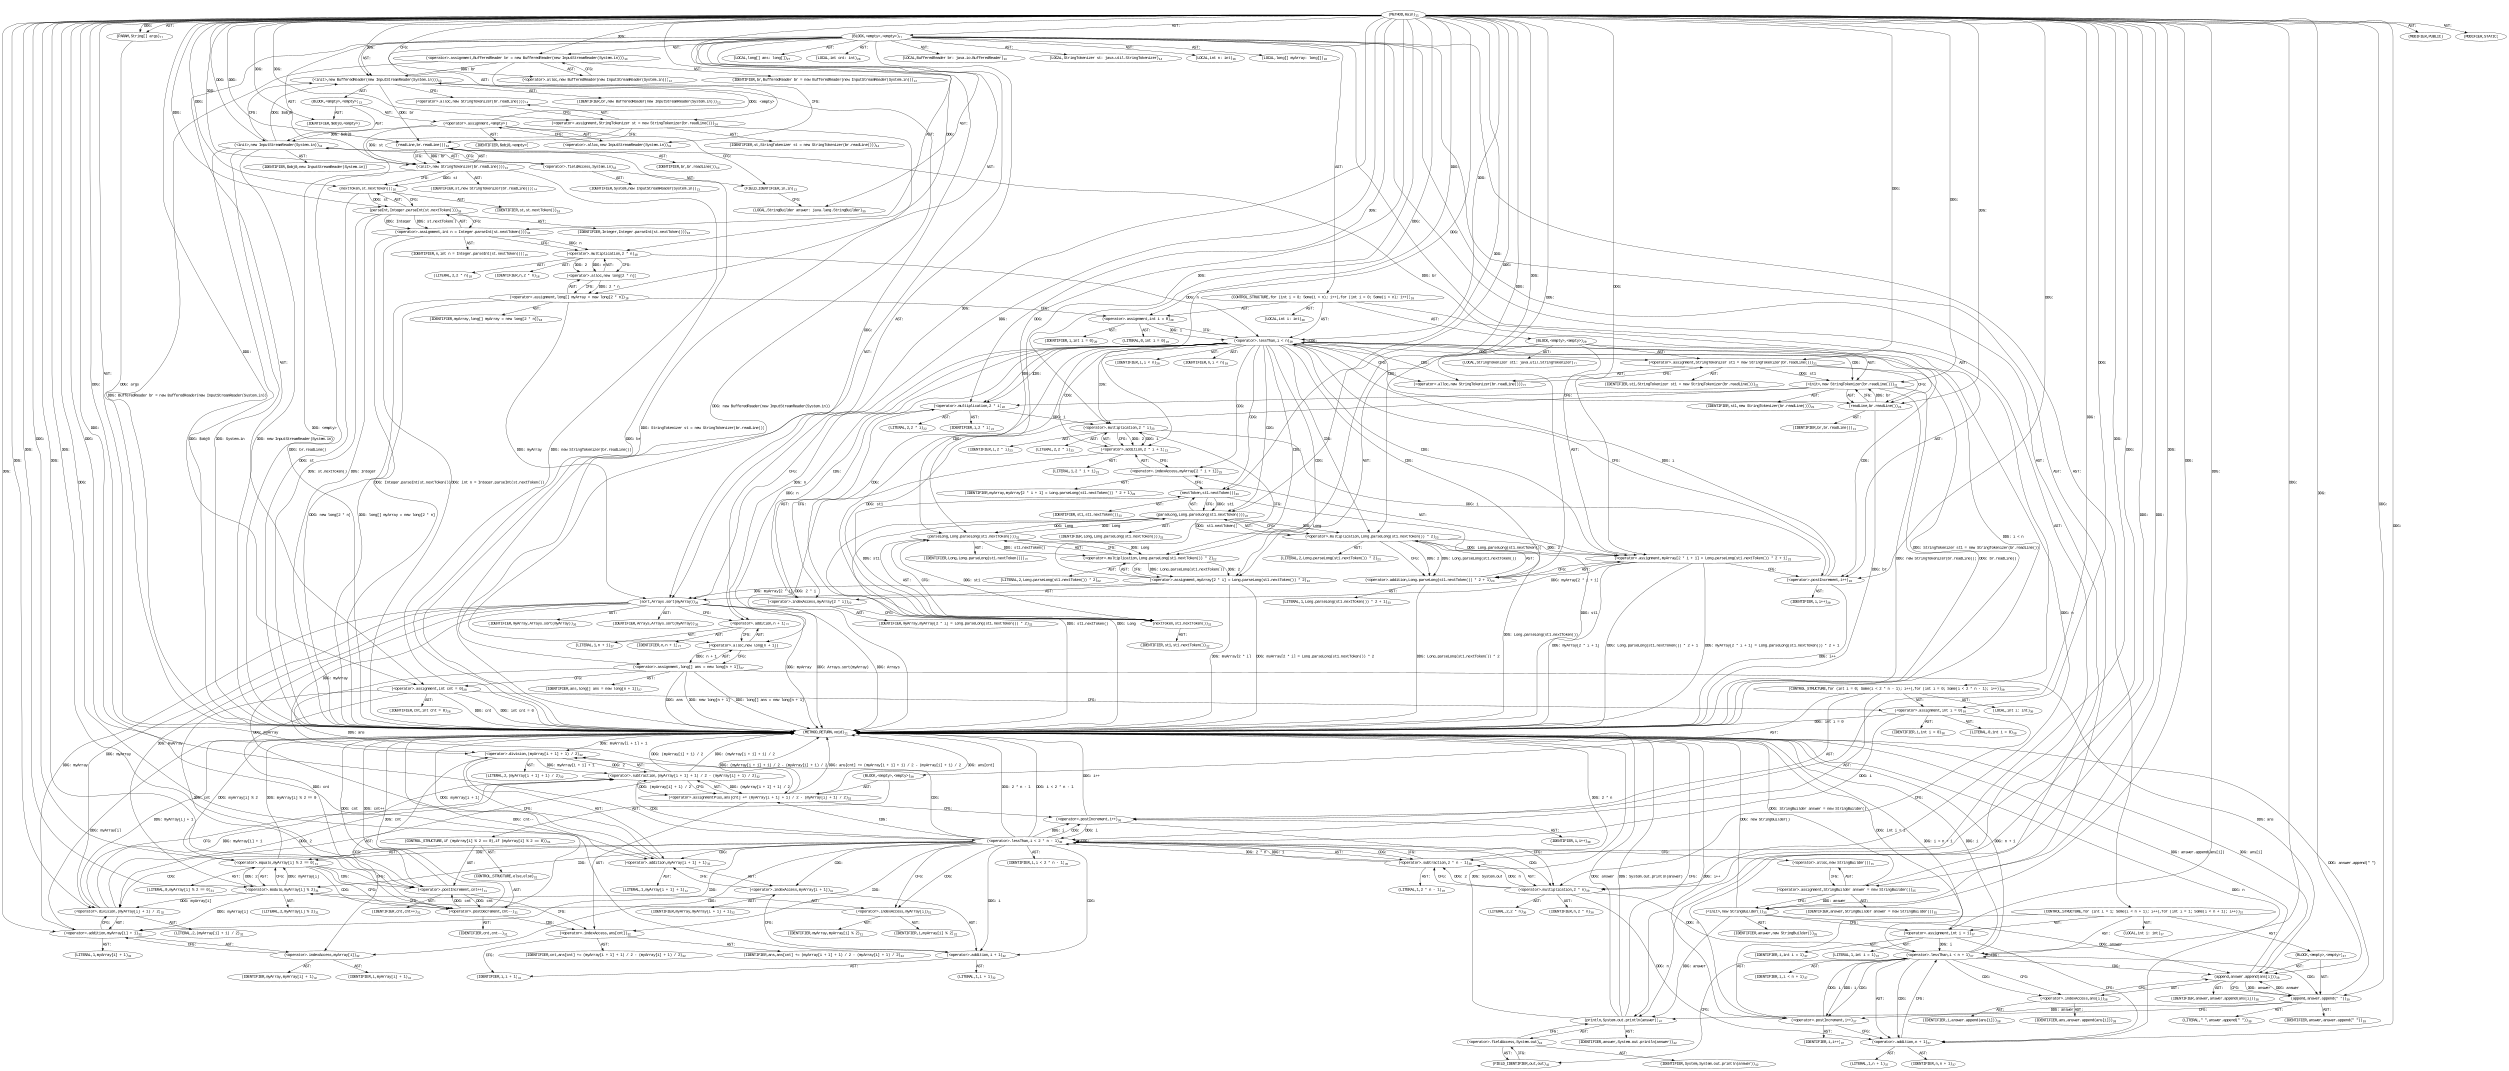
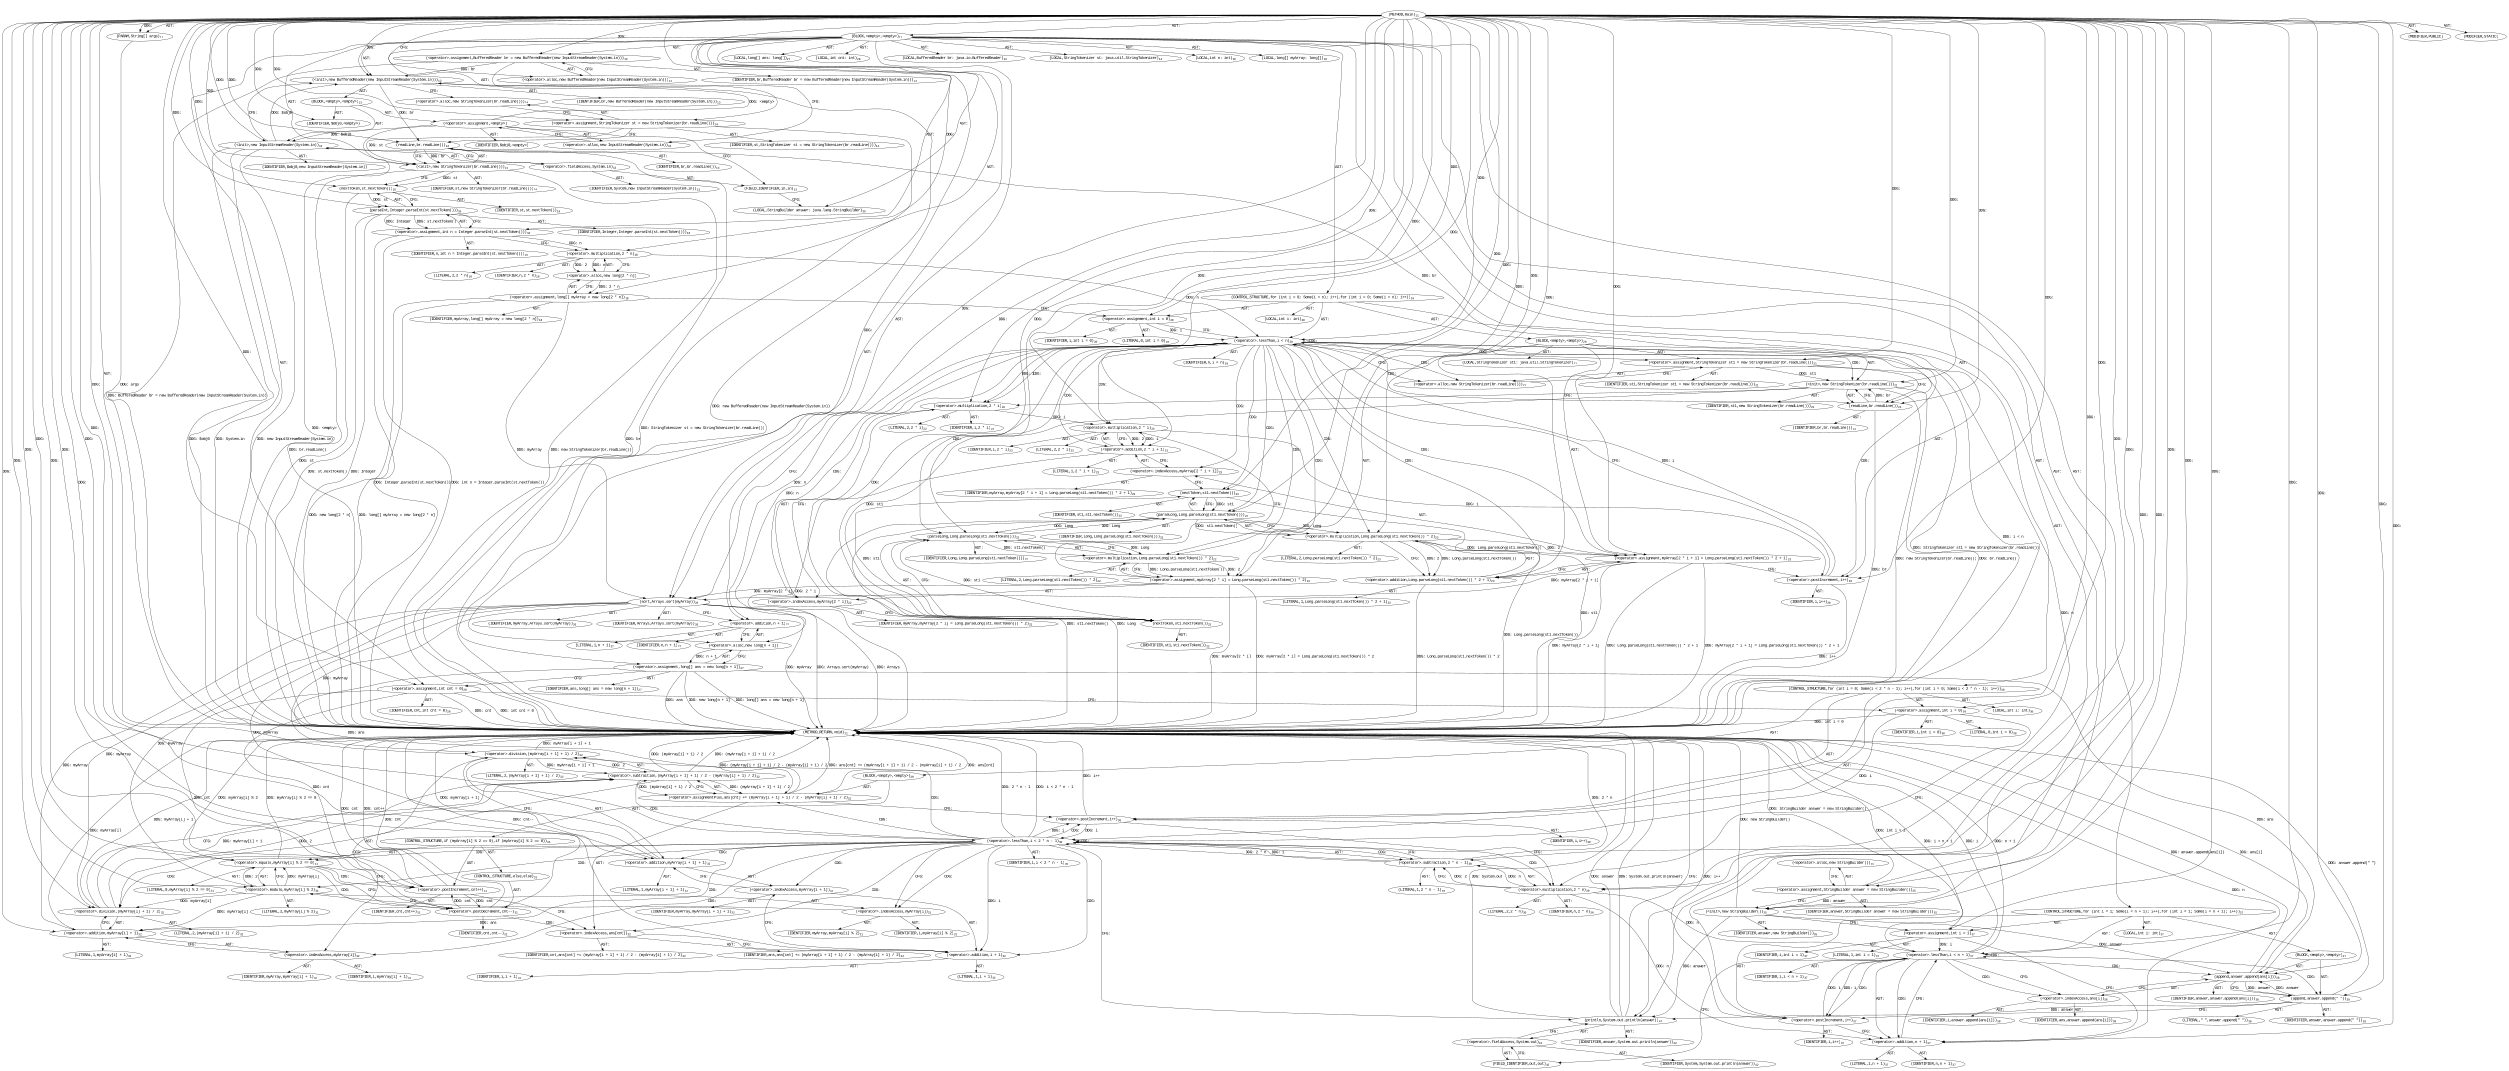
(1137, 363) -> none
(641, 737) -> (661, 735)
(1449, 847) -> (1242, 1011)
(488, 923) -> (488, 923)
(515, 945) -> (794, 950)
